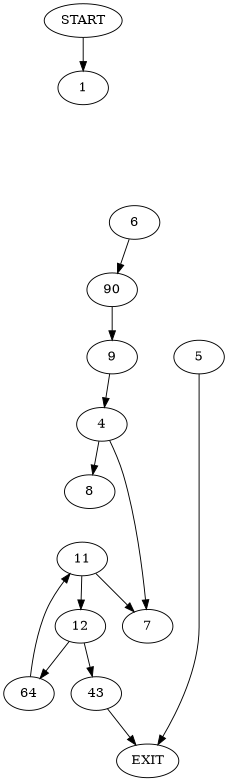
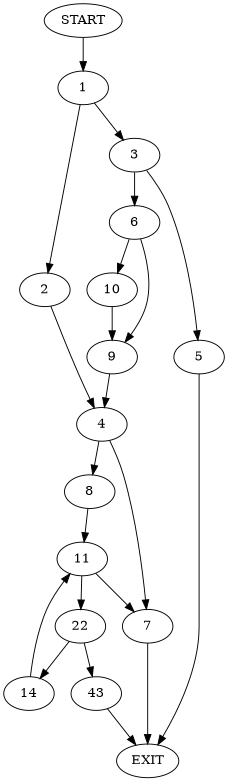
none -> (135, 155)
none -> (149, 288)
none -> (45, 290)
(112, 290) -> (112, 290)
none -> (87, 521)
(80, 626) -> (80, 626)
none -> (148, 689)
(29, 694) -> (29, 694)
